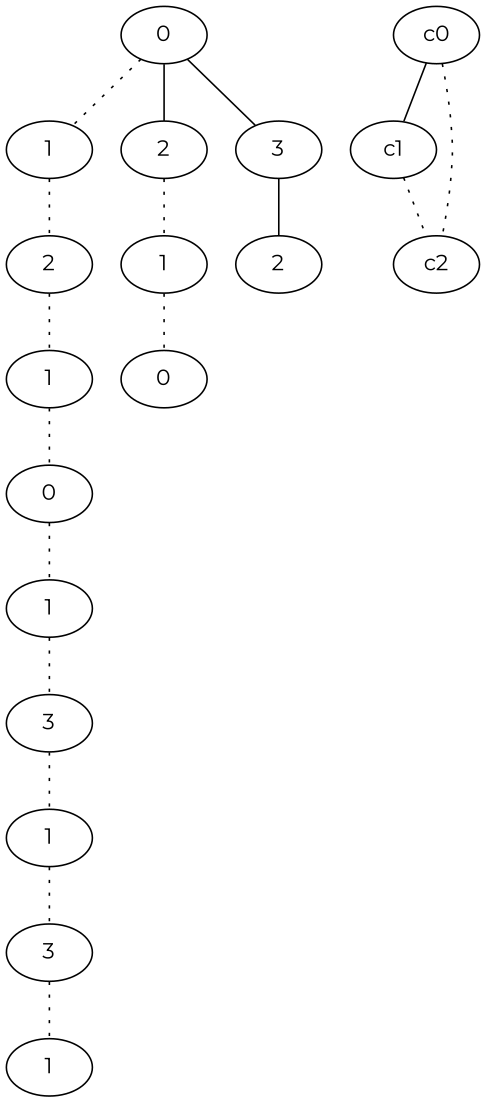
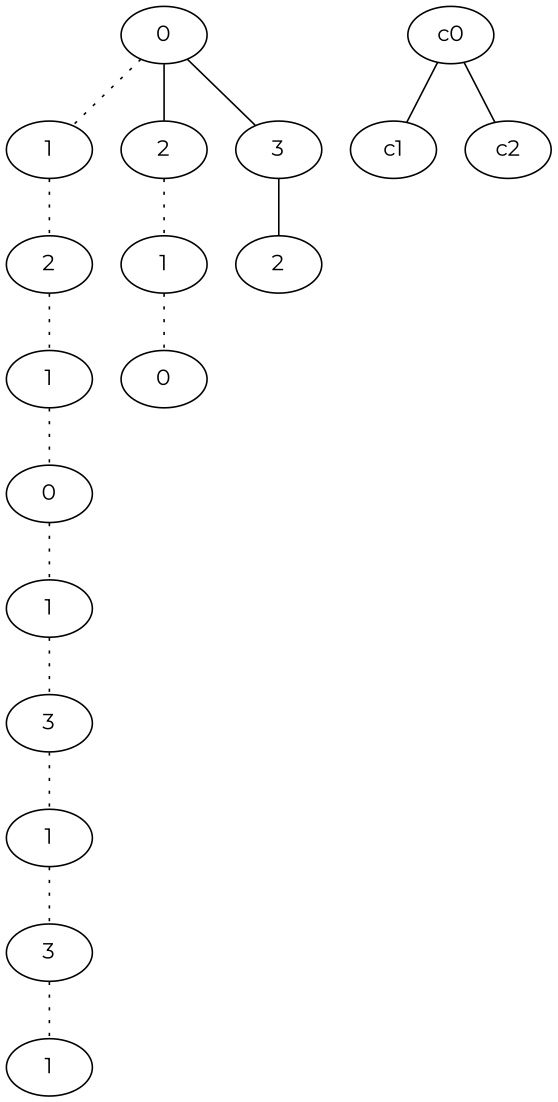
(452, 150) -> (480, 92)
(415, 207) -> none
